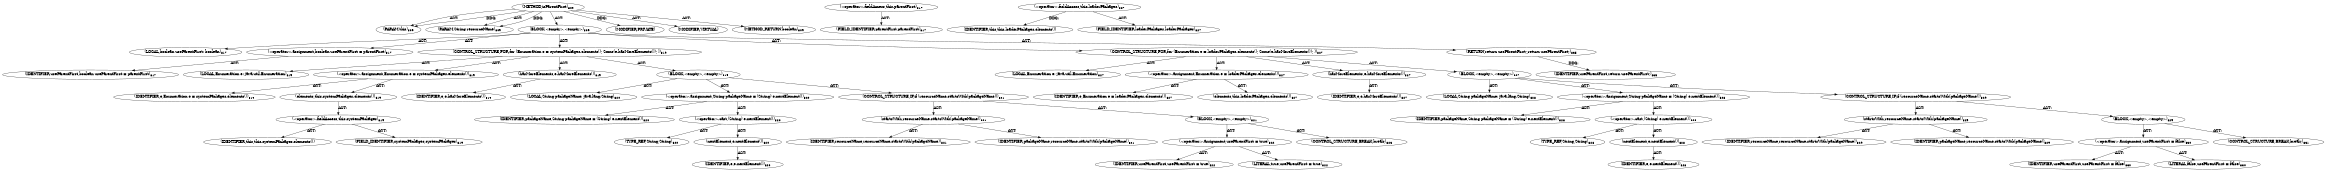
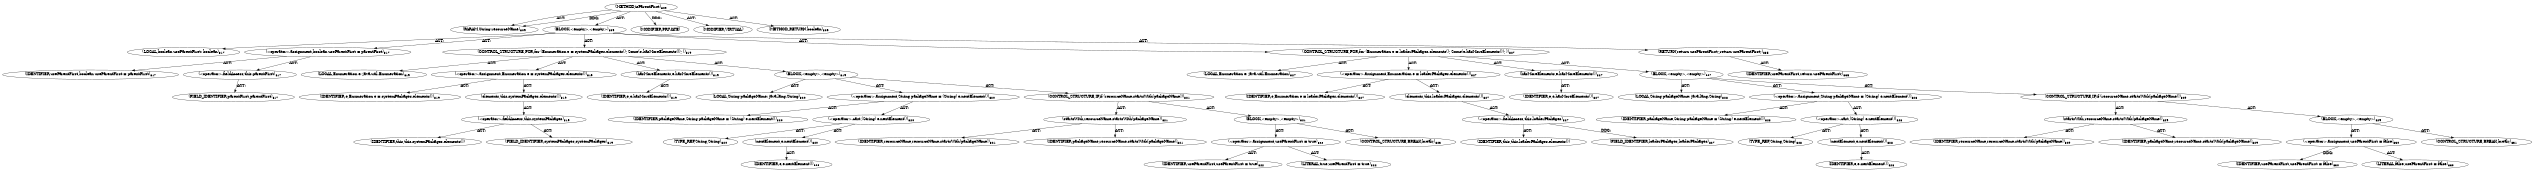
(1055, 18) -> (1528, 131)
(1123, 18) -> (1607, 131)
(399, 30) -> none
none -> (285, 63)
(1574, 63) -> (1765, 63)
none -> (1484, 108)
(2120, 153) -> (2329, 153)
